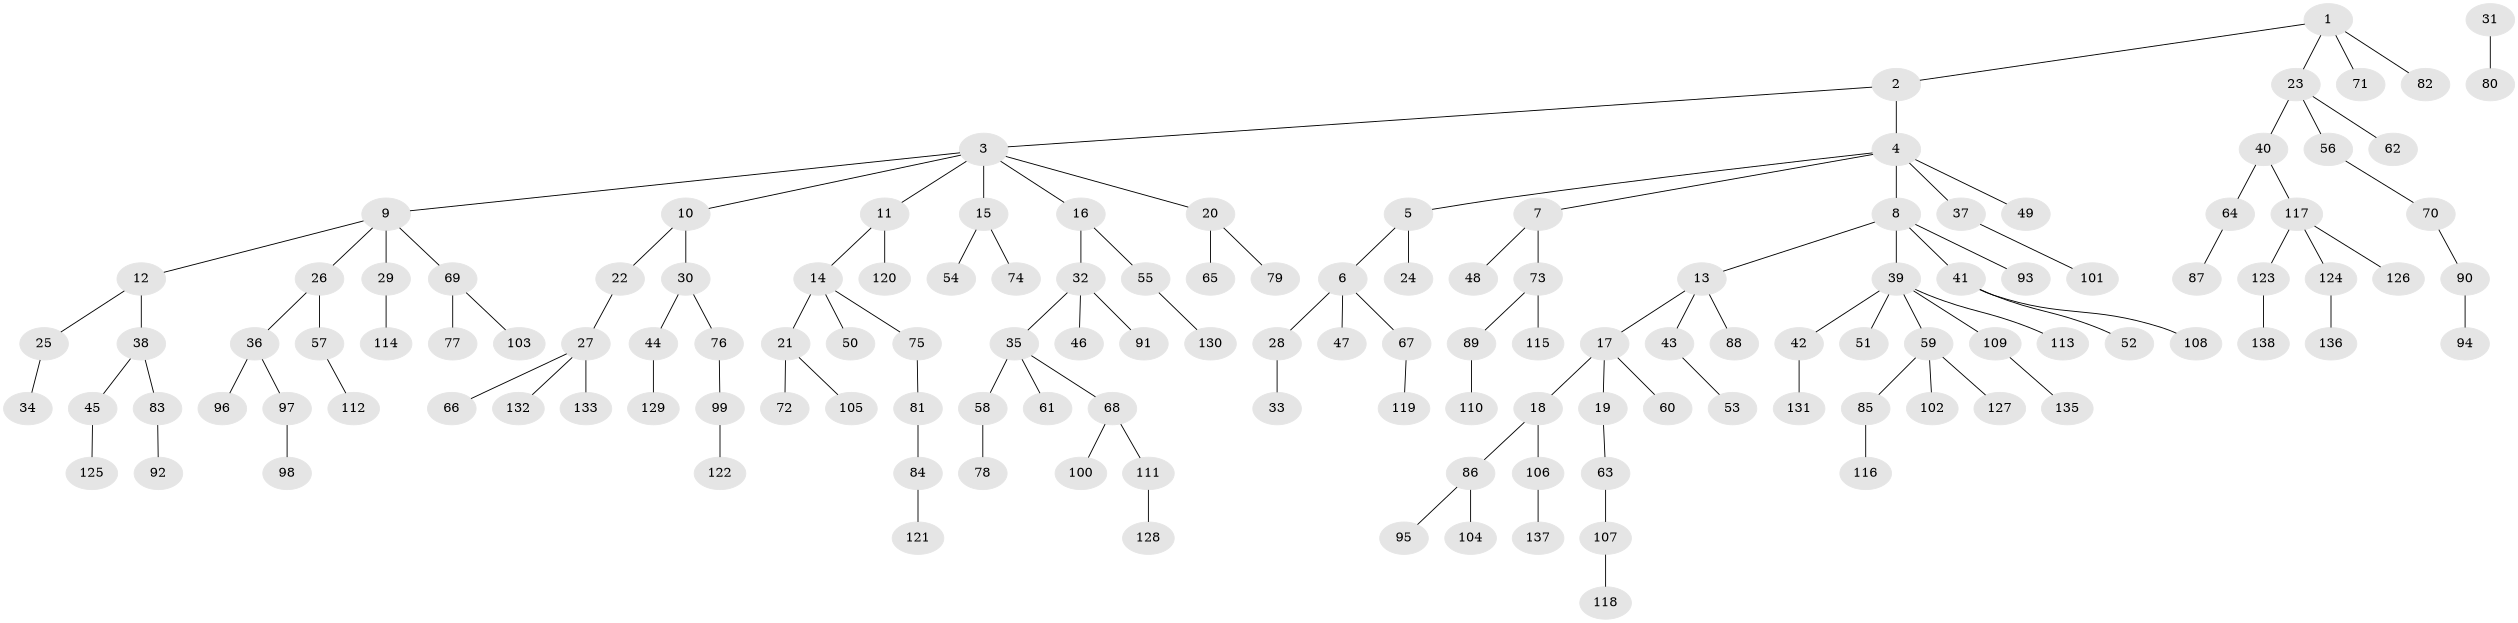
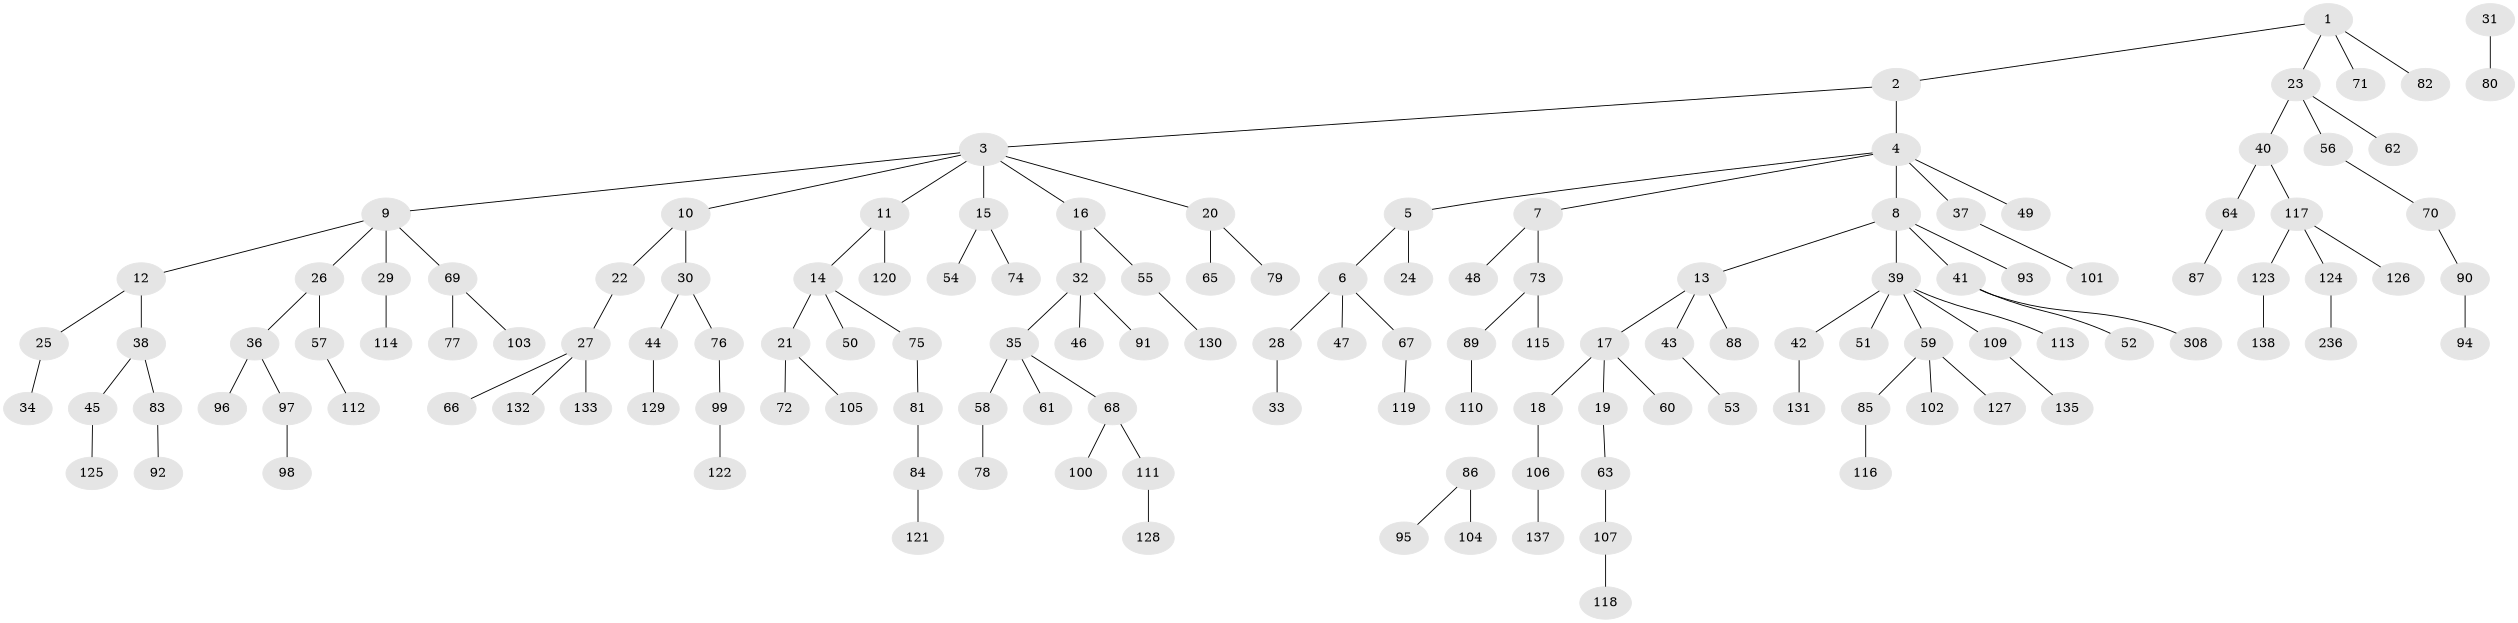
(2196, 344) -> (2196, 344)
(2331, 344) -> (2331, 344)
(1504, 441) -> none
